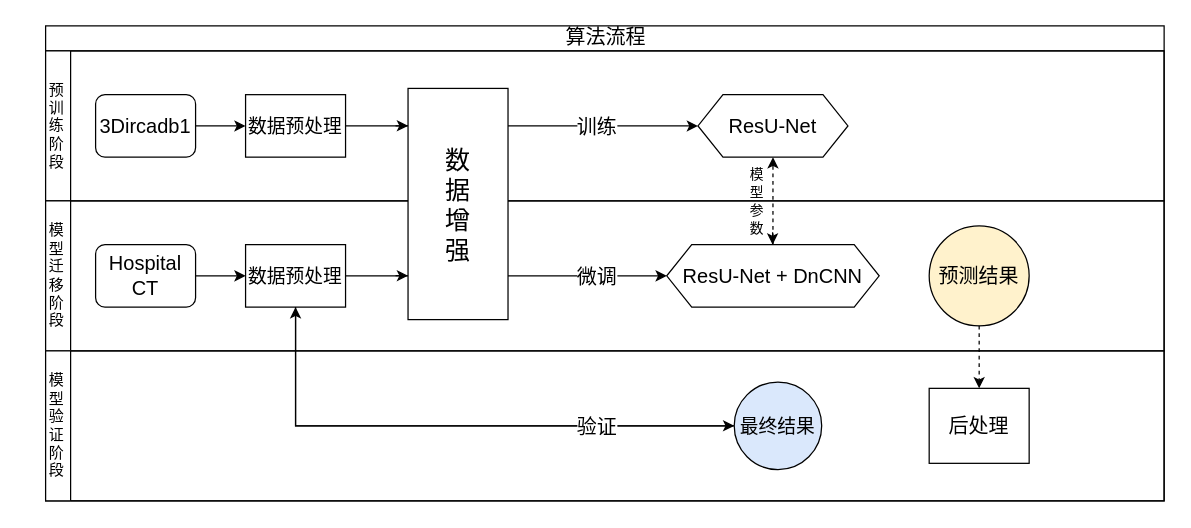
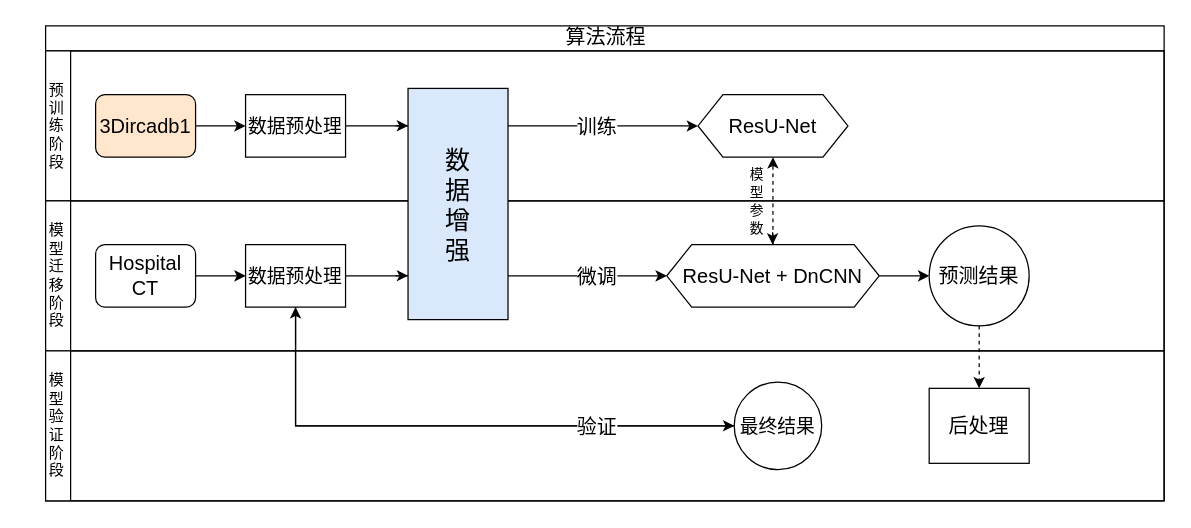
(146, 126) -> (146, 126)
(458, 204) -> (458, 204)
none -> (900, 276)
(979, 276) -> (979, 276)
(778, 426) -> (778, 426)
